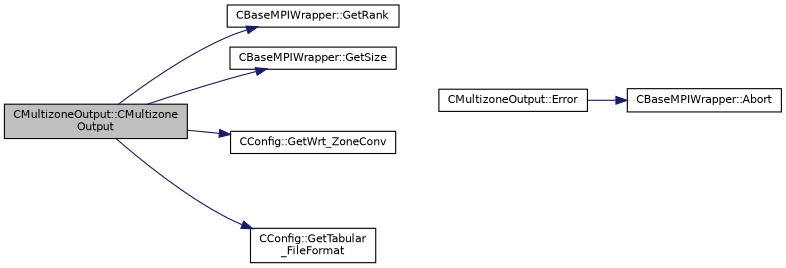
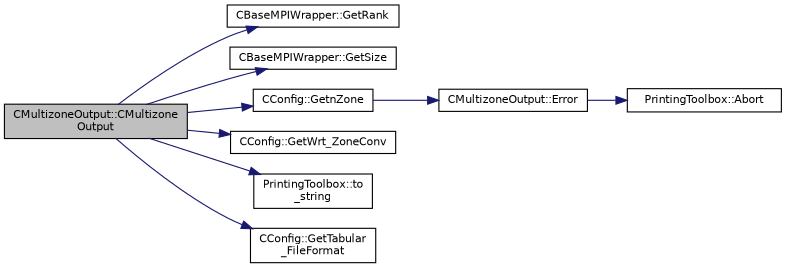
none -> (313, 100)
(704, 100) -> (704, 100)
none -> (313, 191)
